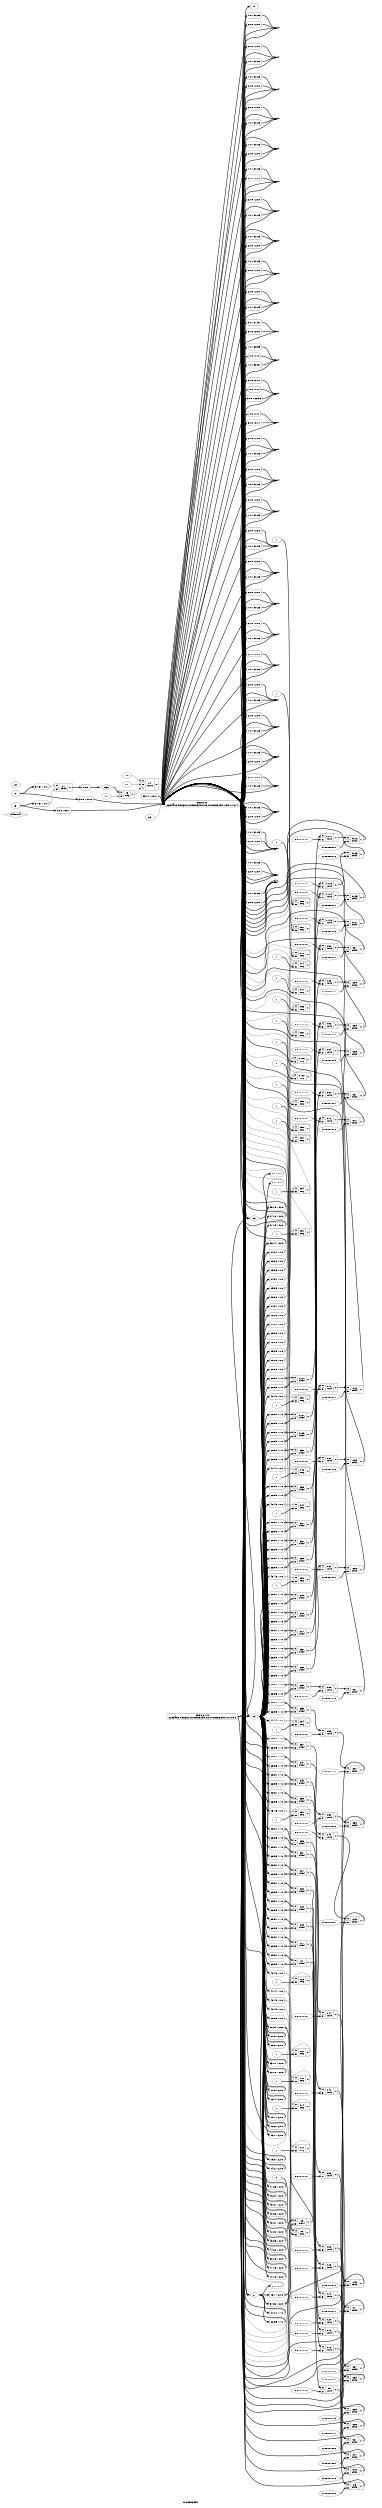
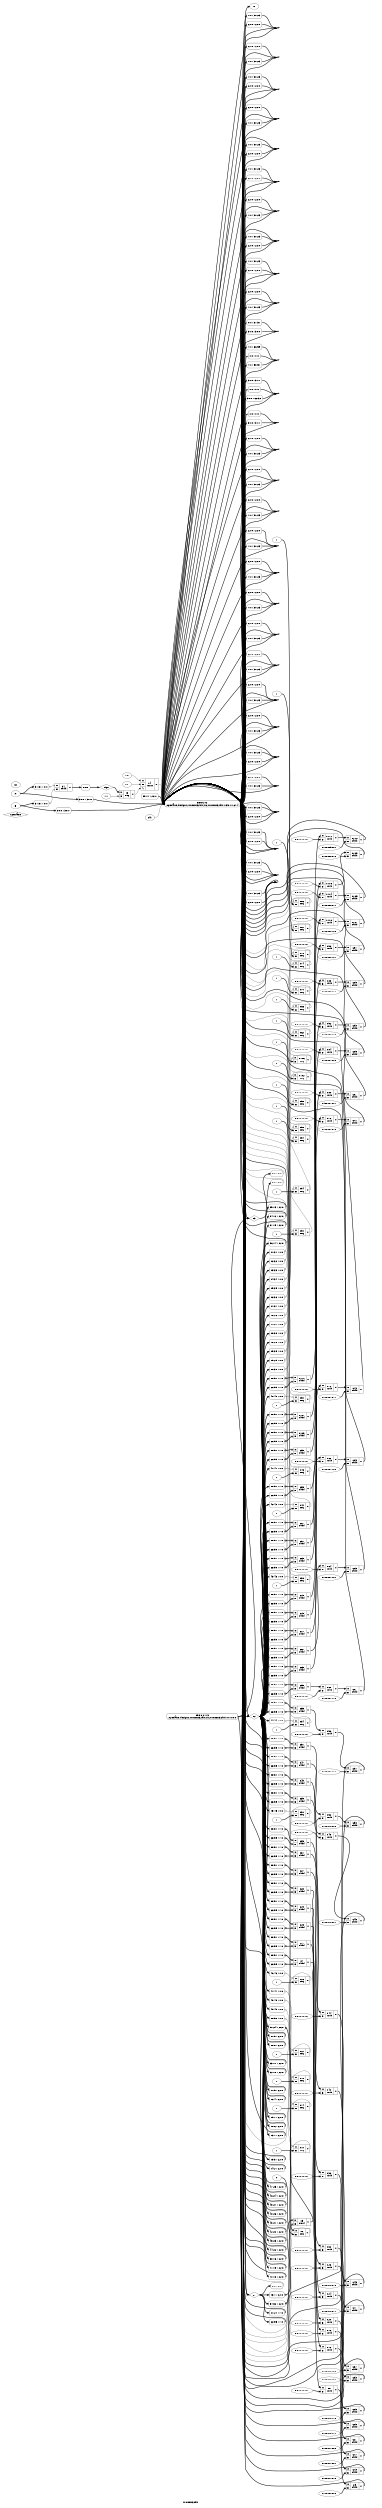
(16, 815) -> (16, 815)
